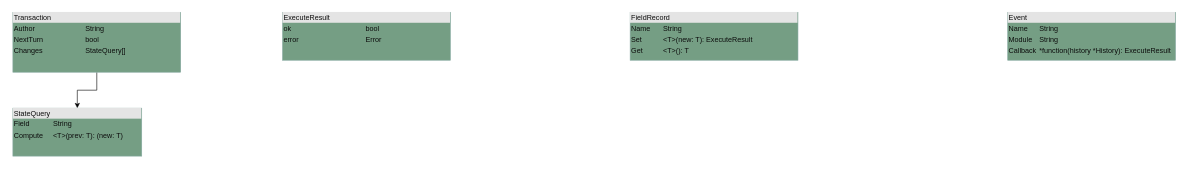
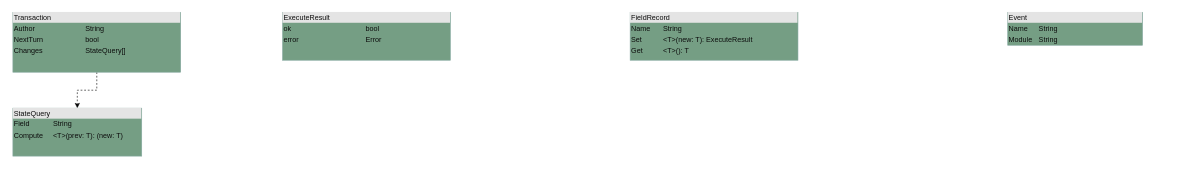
(1092, 36) -> (1076, 29)
(89, 90) -> (89, 90)
